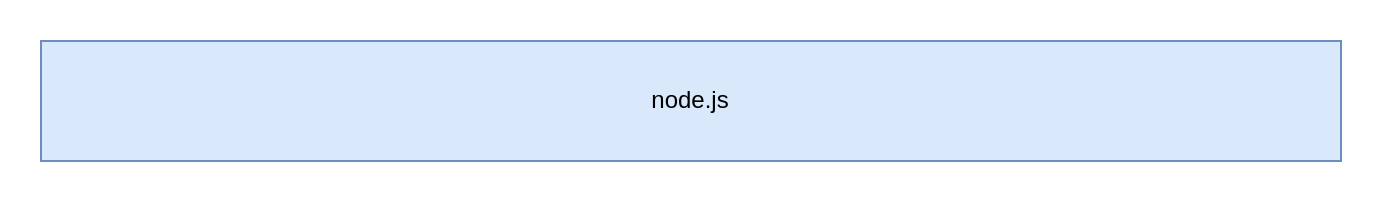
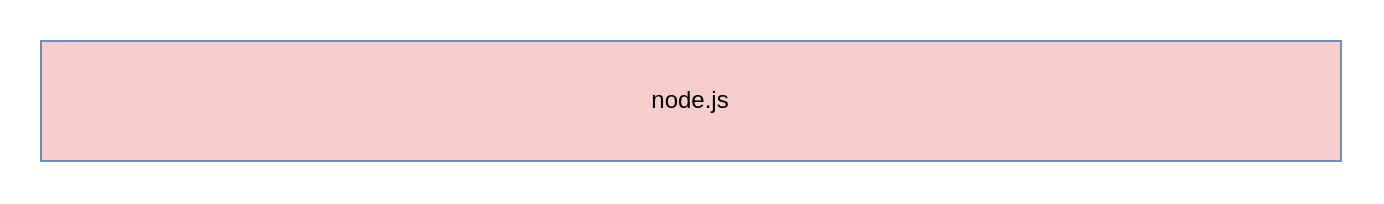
(691, 101) -> (691, 101)
